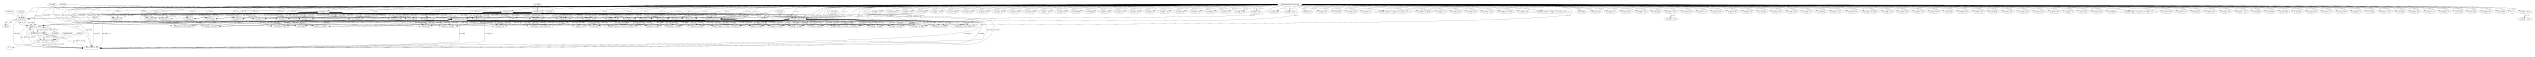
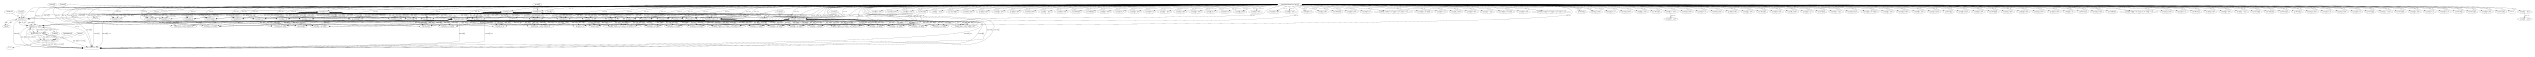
none -> (808, 11)
